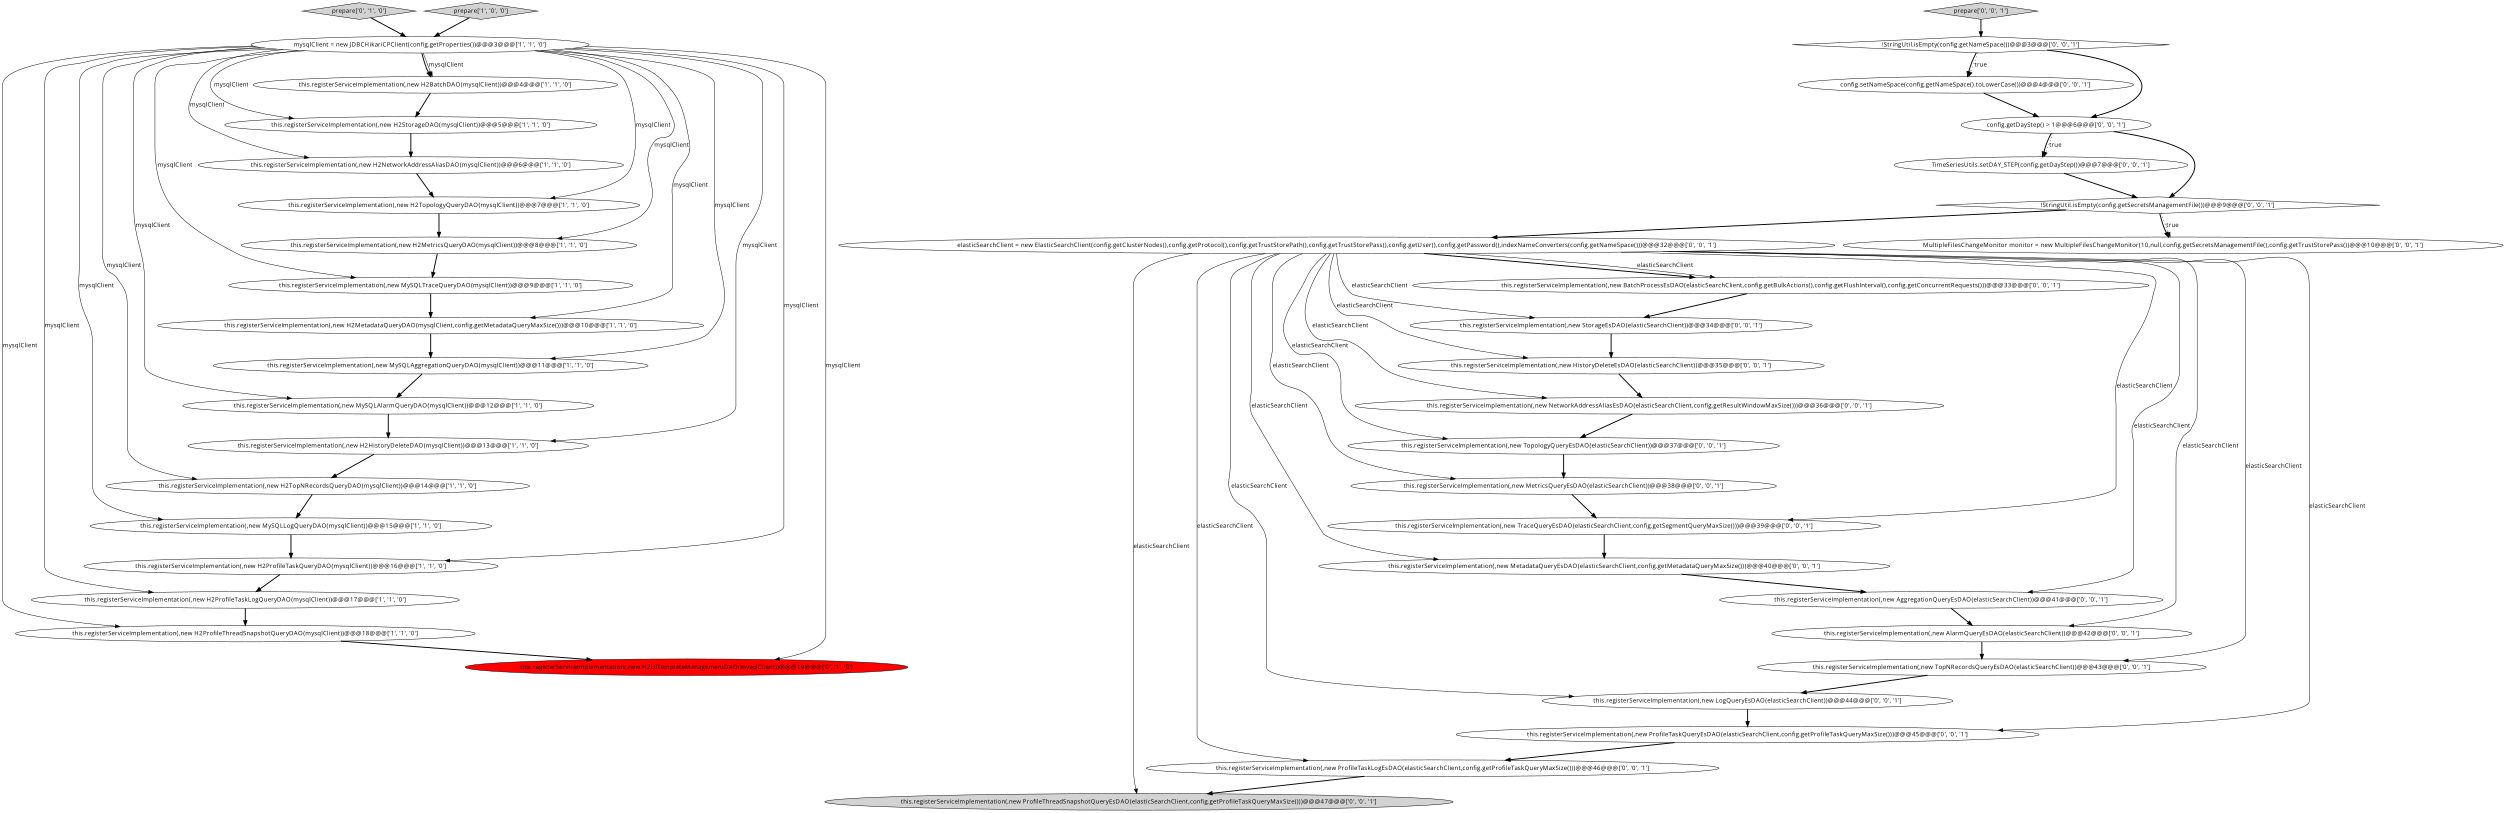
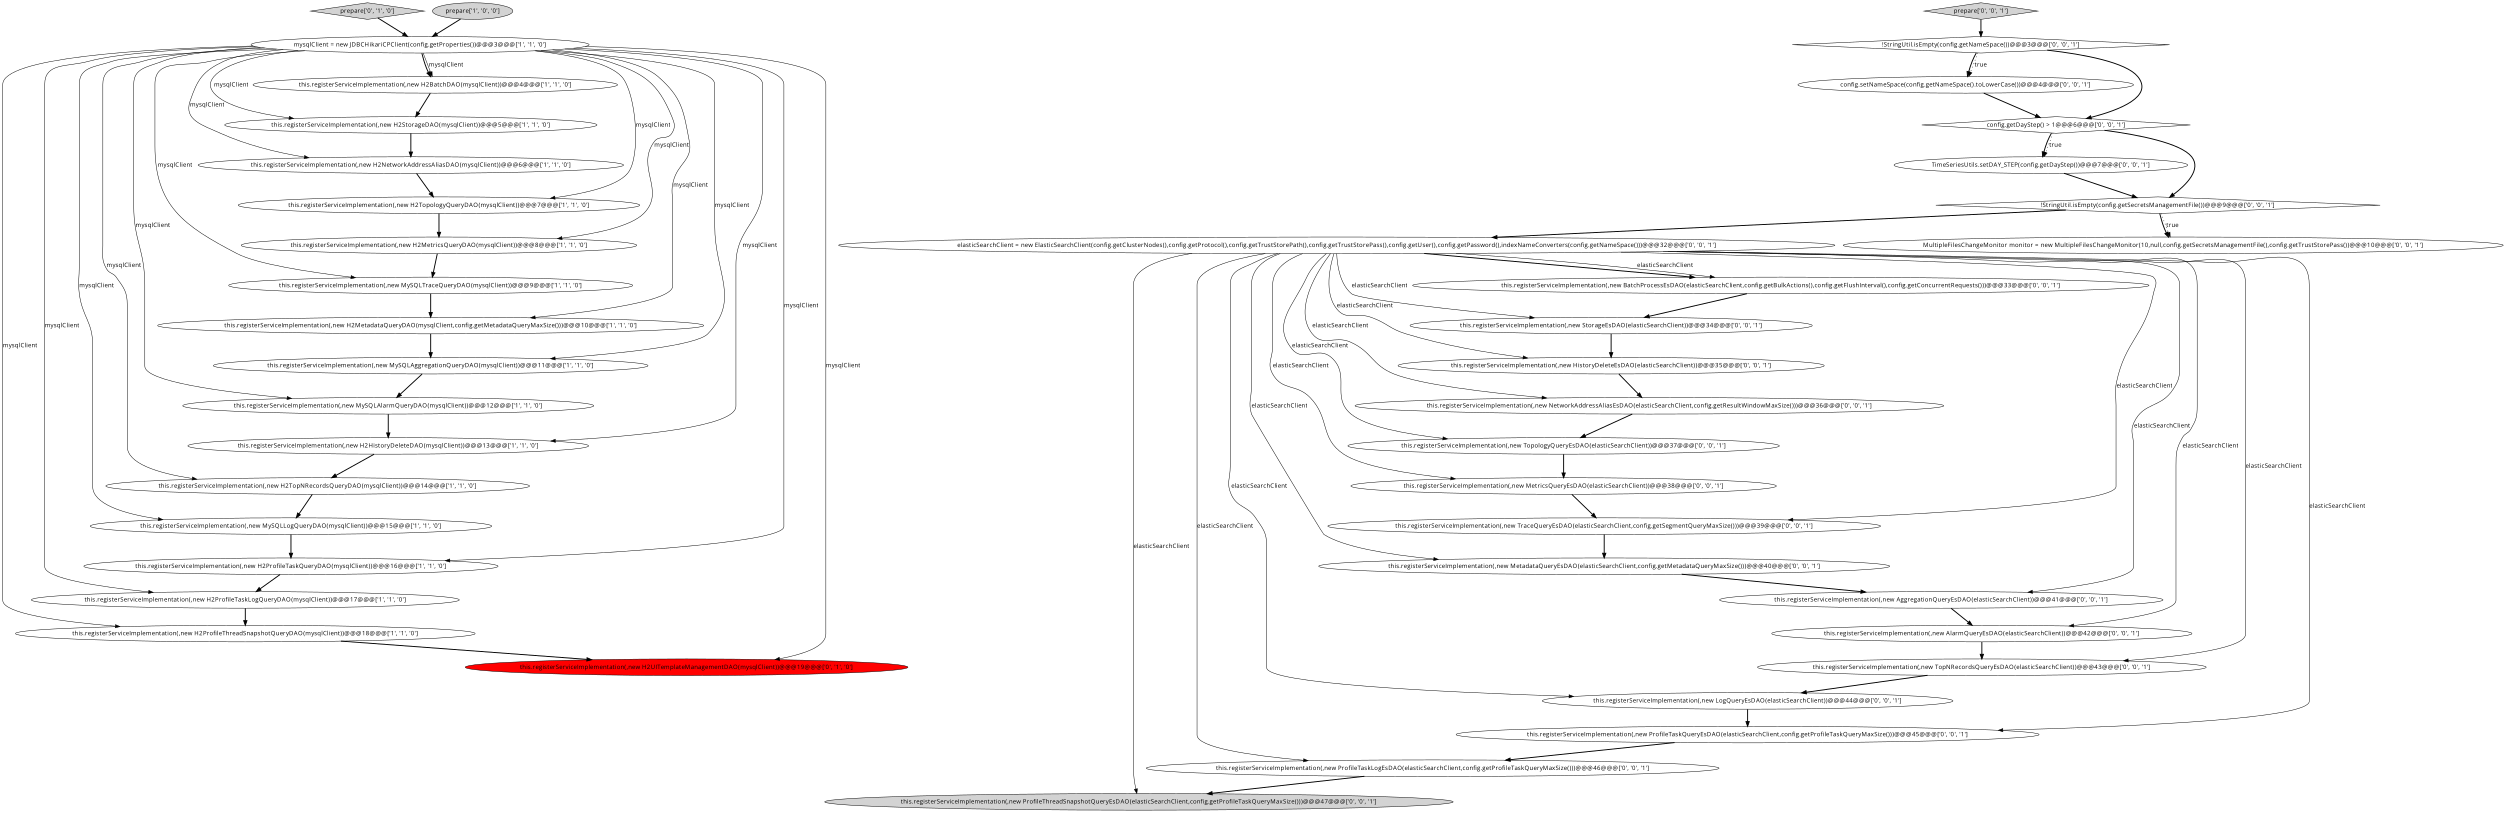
(481, 11) -> (473, 11)
(2056, 125) -> (2056, 125)
